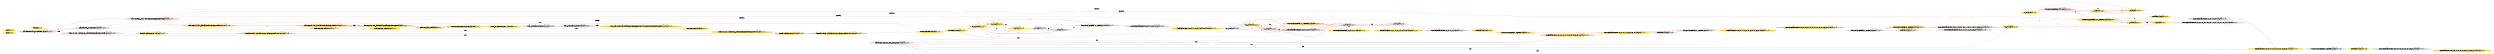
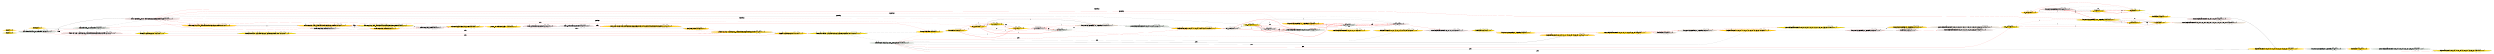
(430, 28) -> (430, 28)
